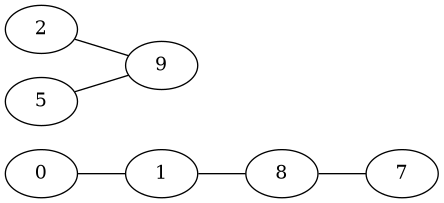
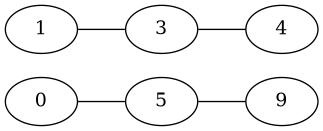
(41, 29) -> none
(102, 174) -> (102, 102)
(282, 174) -> (162, 29)
(402, 174) -> (282, 29)
